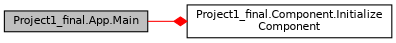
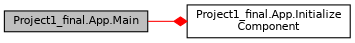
(289, 21) -> (269, 21)
